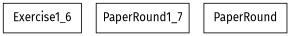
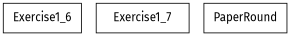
(143, 18) -> (143, 18)
